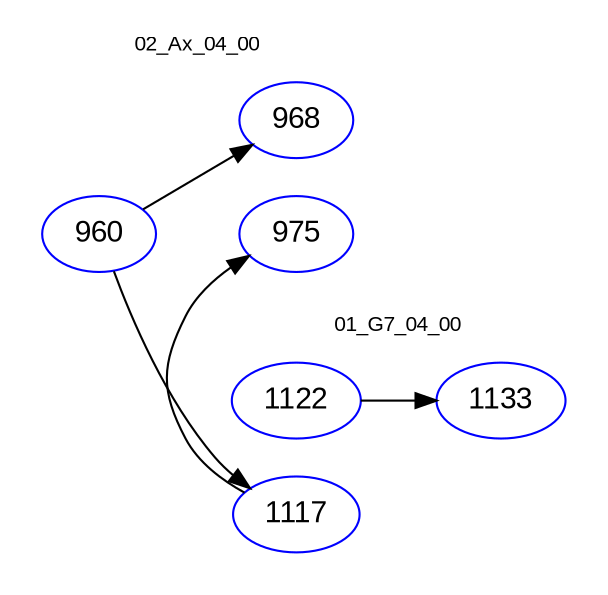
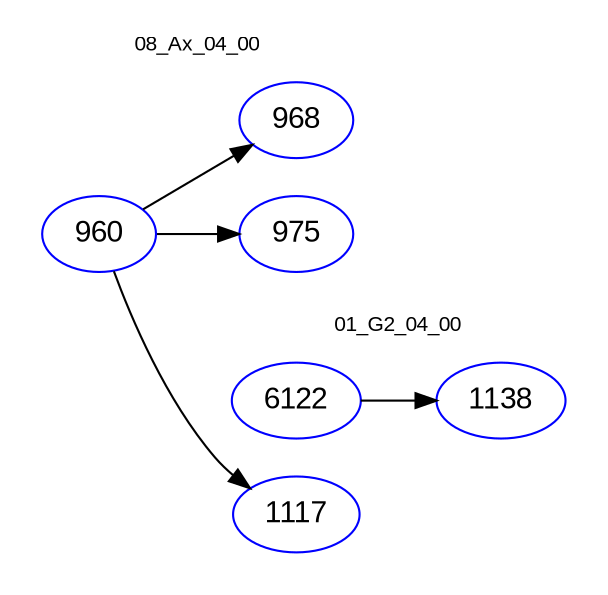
(198, 45) -> (198, 45)
(399, 326) -> (399, 326)
(170, 357) -> (187, 234)
(296, 401) -> (296, 401)
(501, 401) -> (501, 401)
